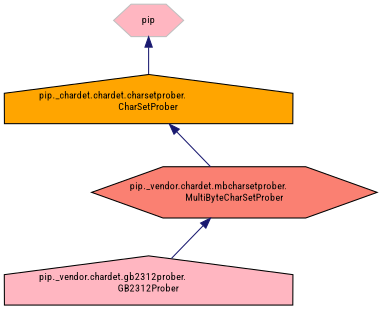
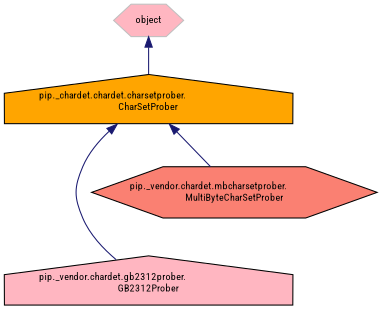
(149, 20) -> (149, 20)
(187, 242) -> (76, 197)
